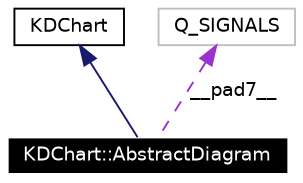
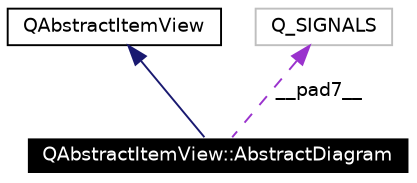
(69, 27) -> (114, 27)
(148, 156) -> (218, 156)
